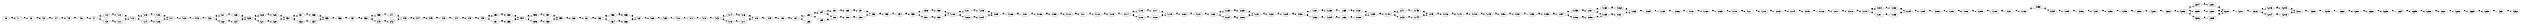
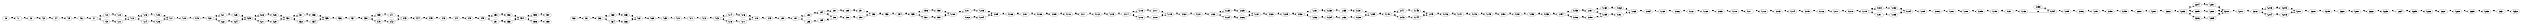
(2030, 9) -> (2037, 12)
(959, 16) -> none
(814, 17) -> (814, 22)
(561, 18) -> none
